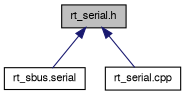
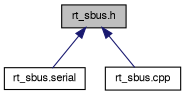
(94, 16) -> (94, 16)
(143, 79) -> (143, 79)
